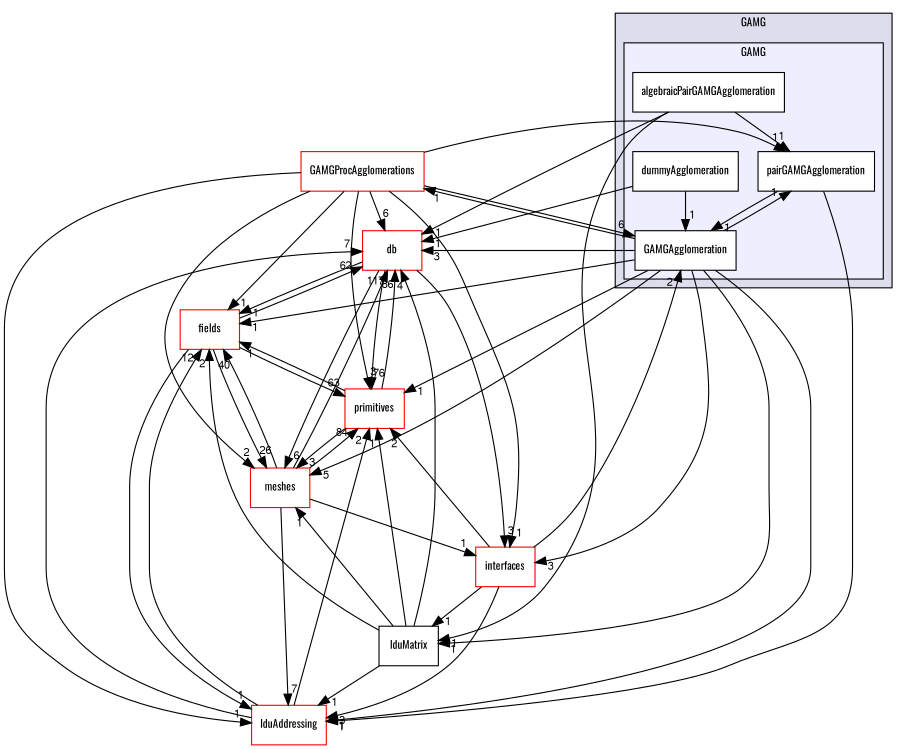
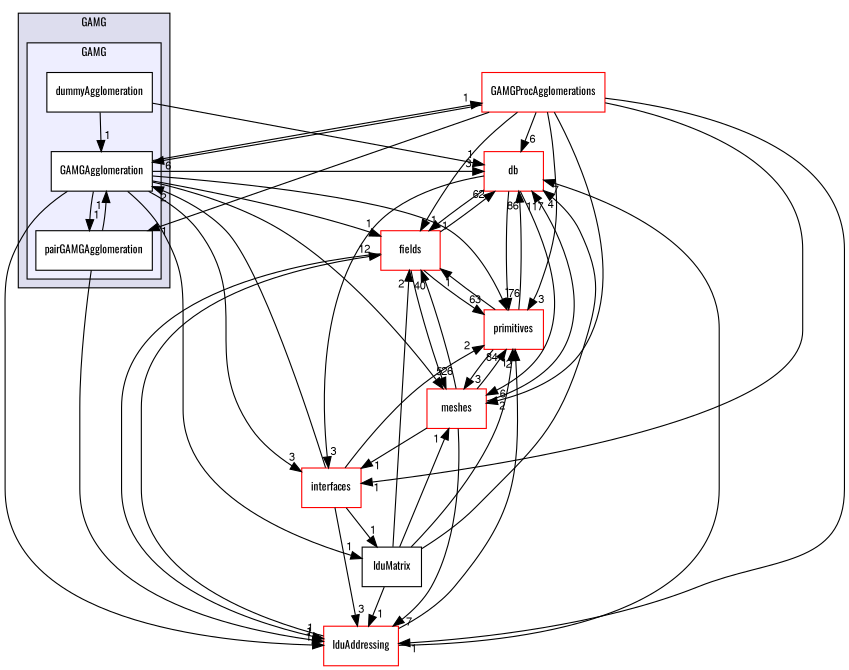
(709, 92) -> none
